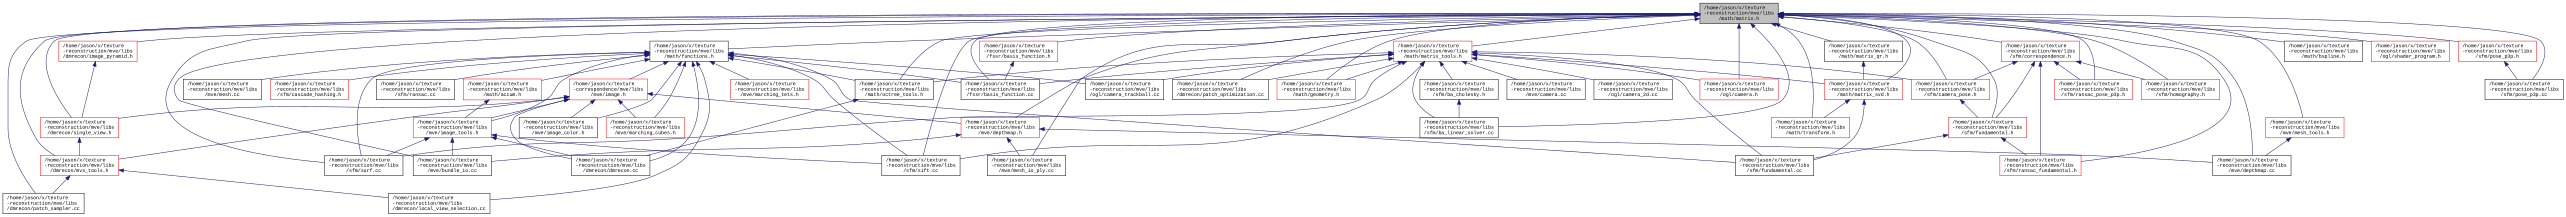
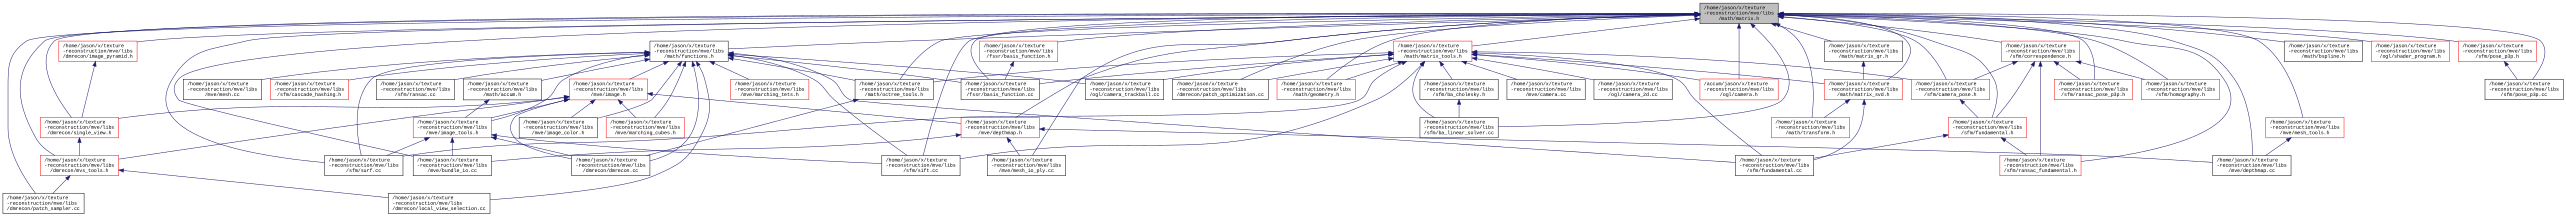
(502, 89) -> (502, 89)
(608, 89) -> (608, 89)
(1739, 89) -> (1739, 89)
